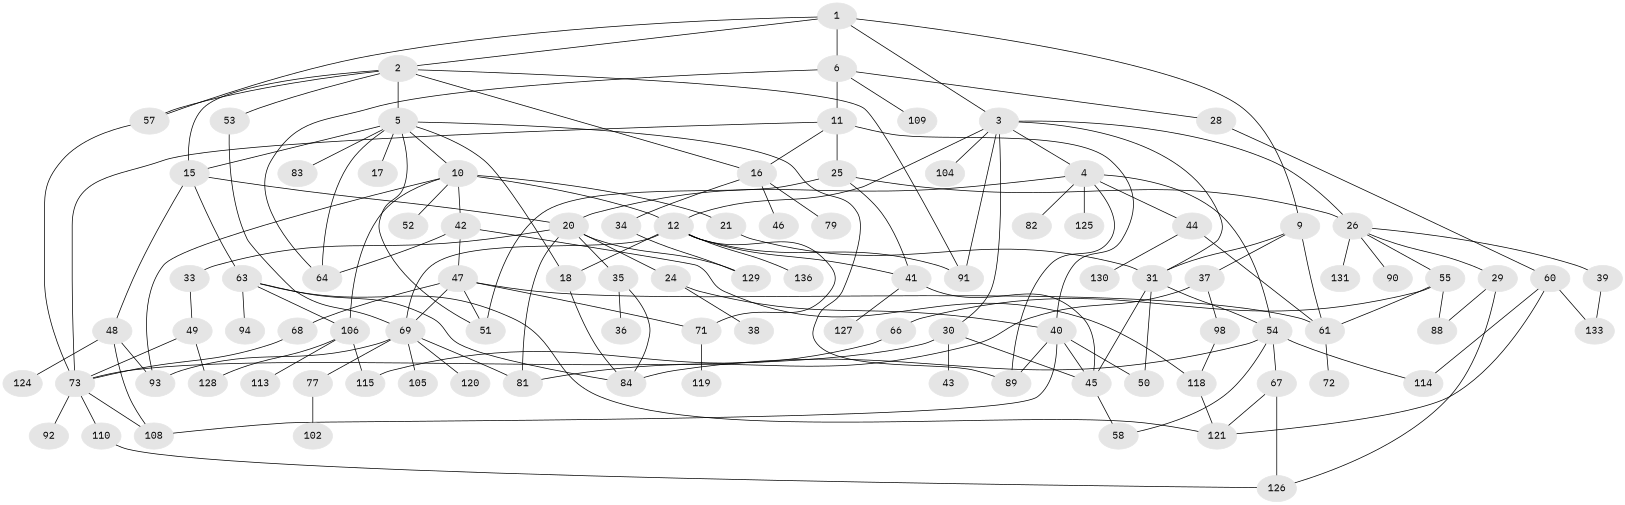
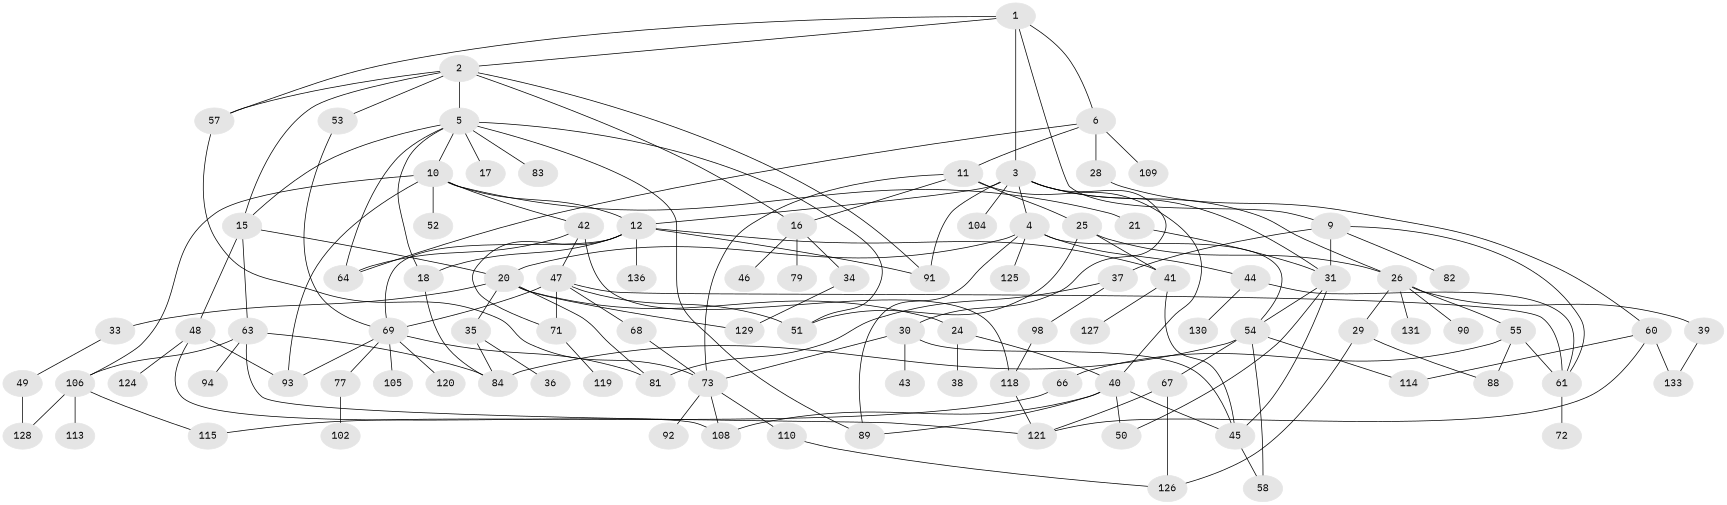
(1058, 200) -> (1391, 251)
(138, 355) -> none
